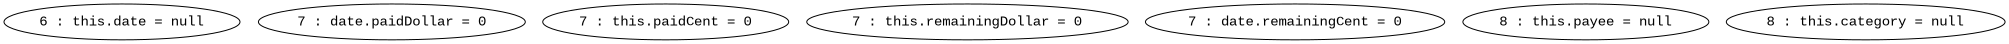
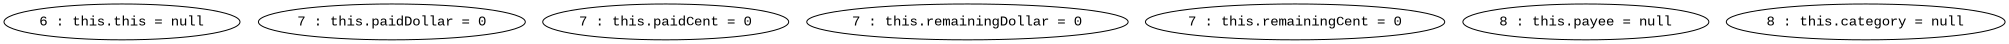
(122, 22) -> (122, 22)
(392, 22) -> (392, 22)
(1295, 22) -> (1295, 22)
